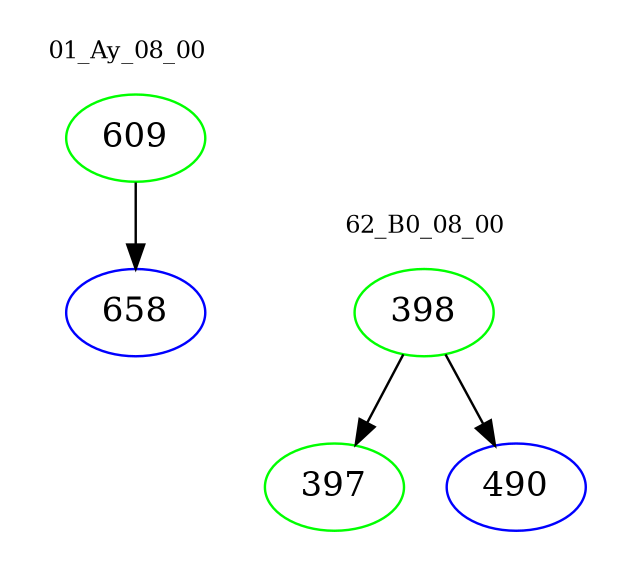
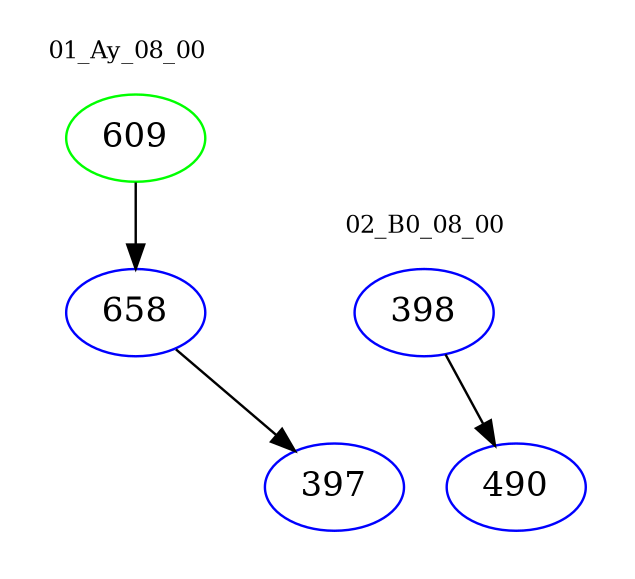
(425, 227) -> (425, 227)
(424, 313) -> (424, 313)
(385, 389) -> (226, 392)
(334, 487) -> (334, 487)
